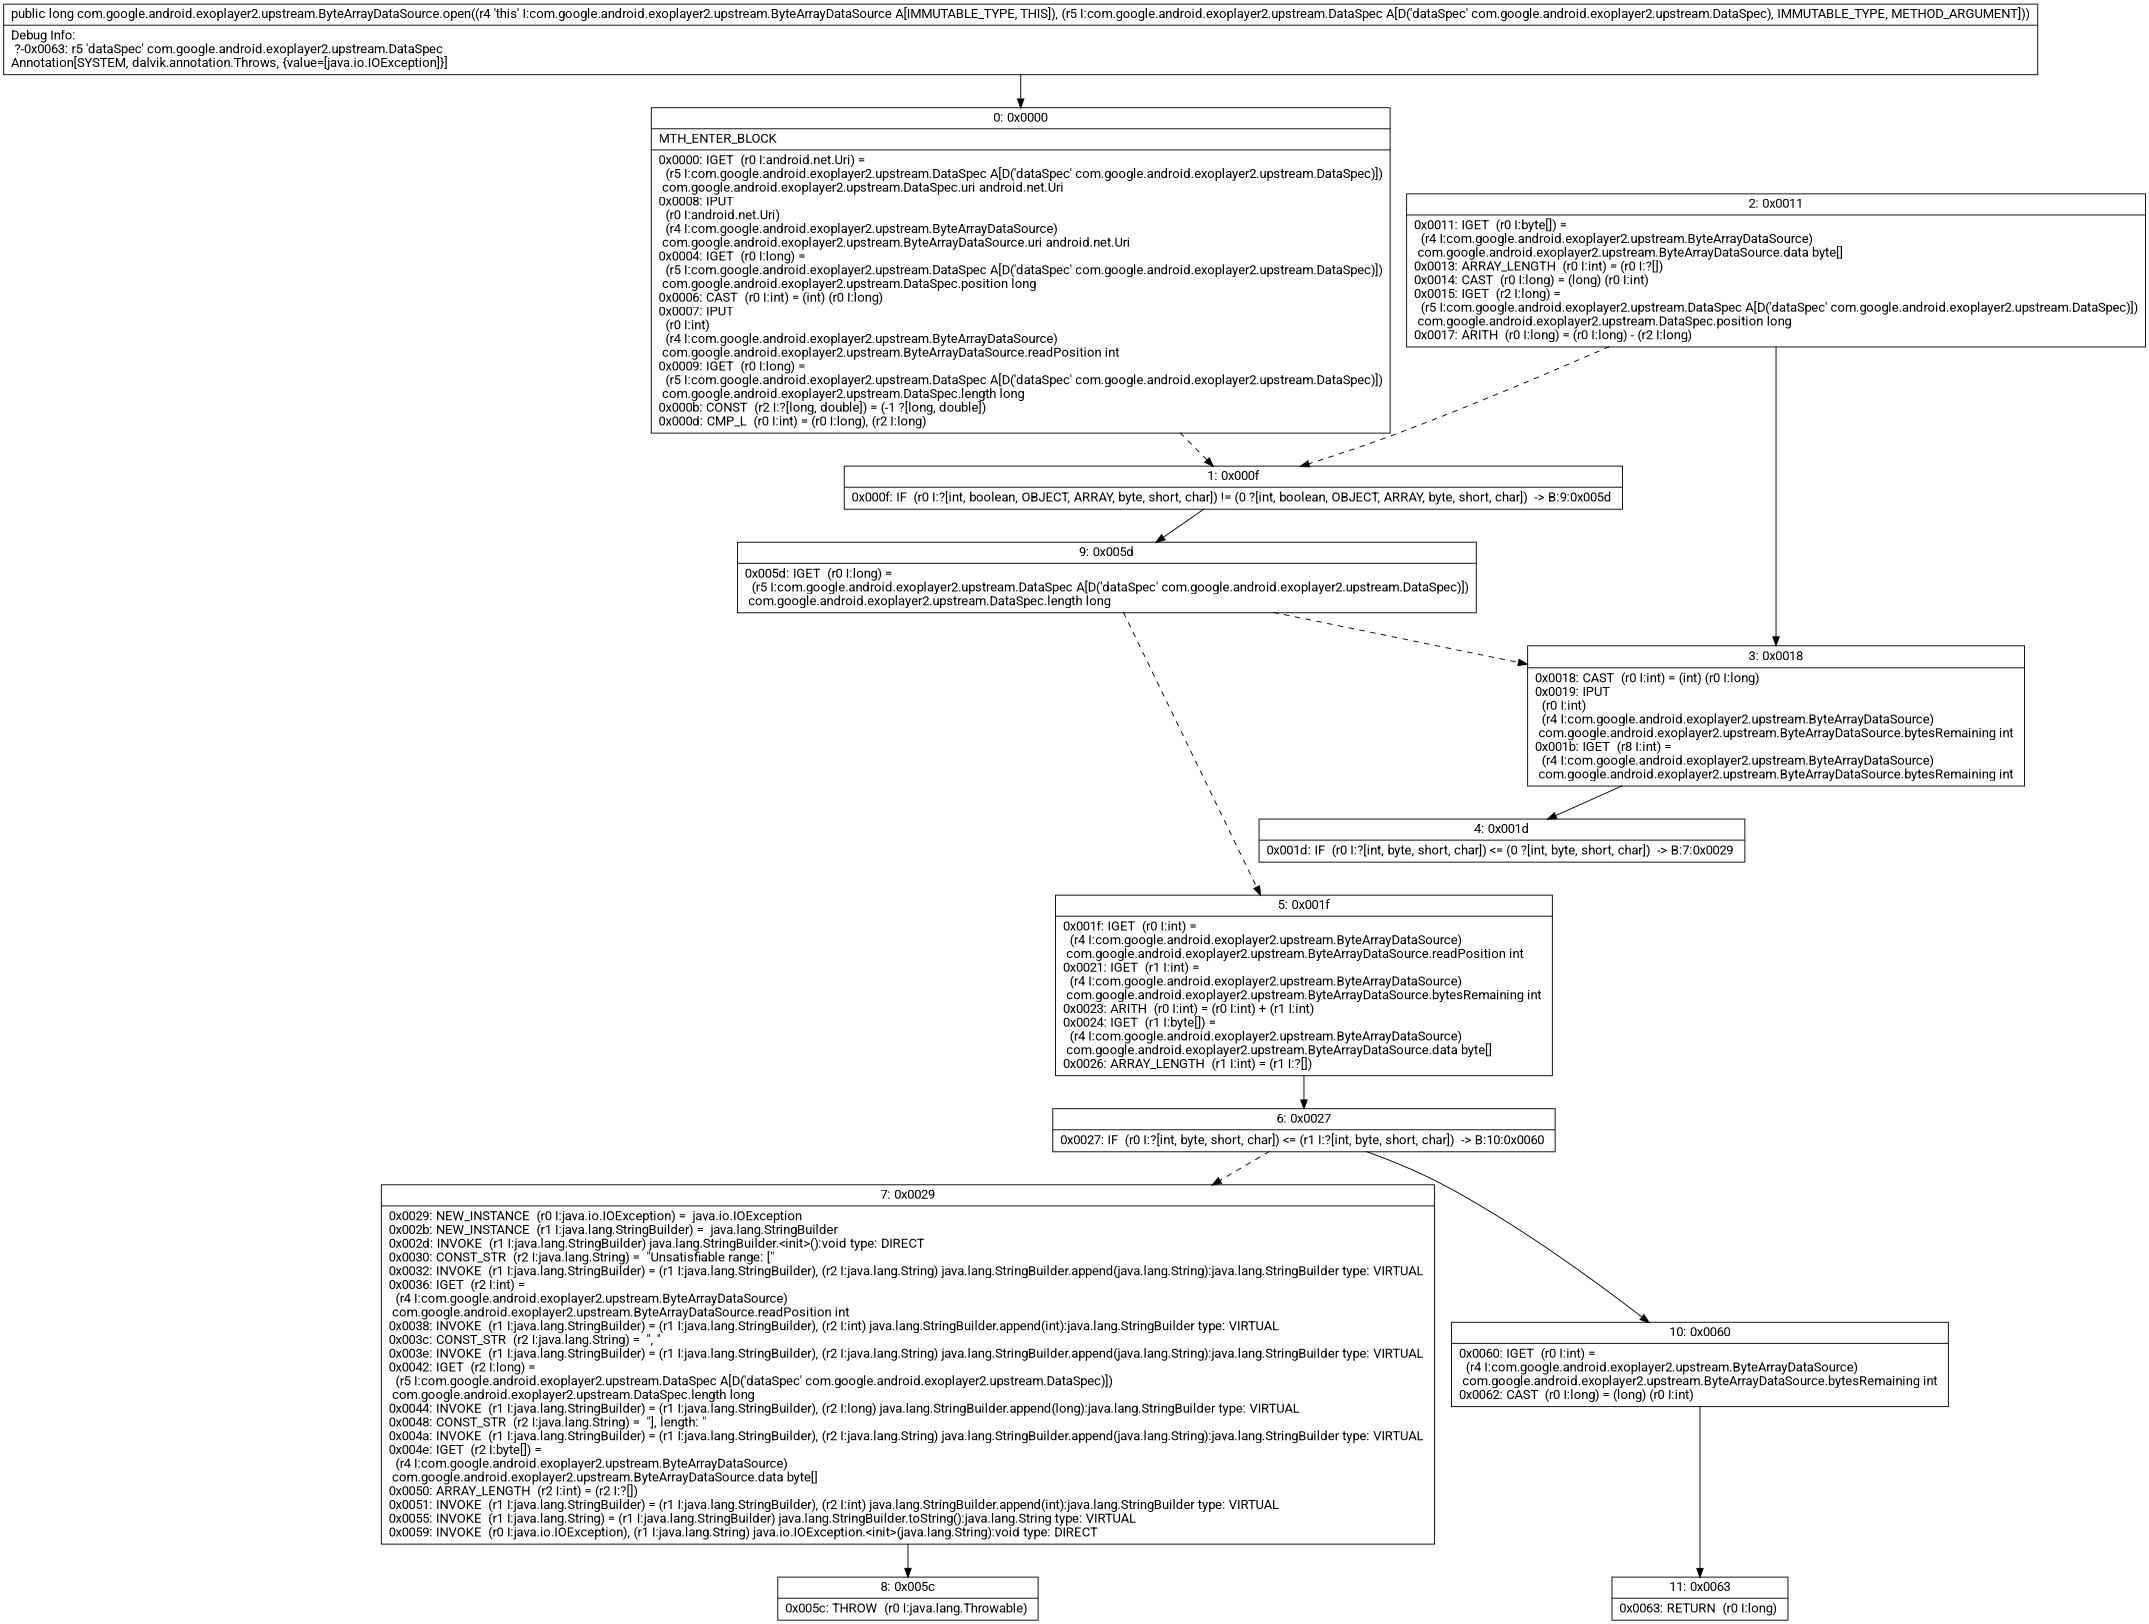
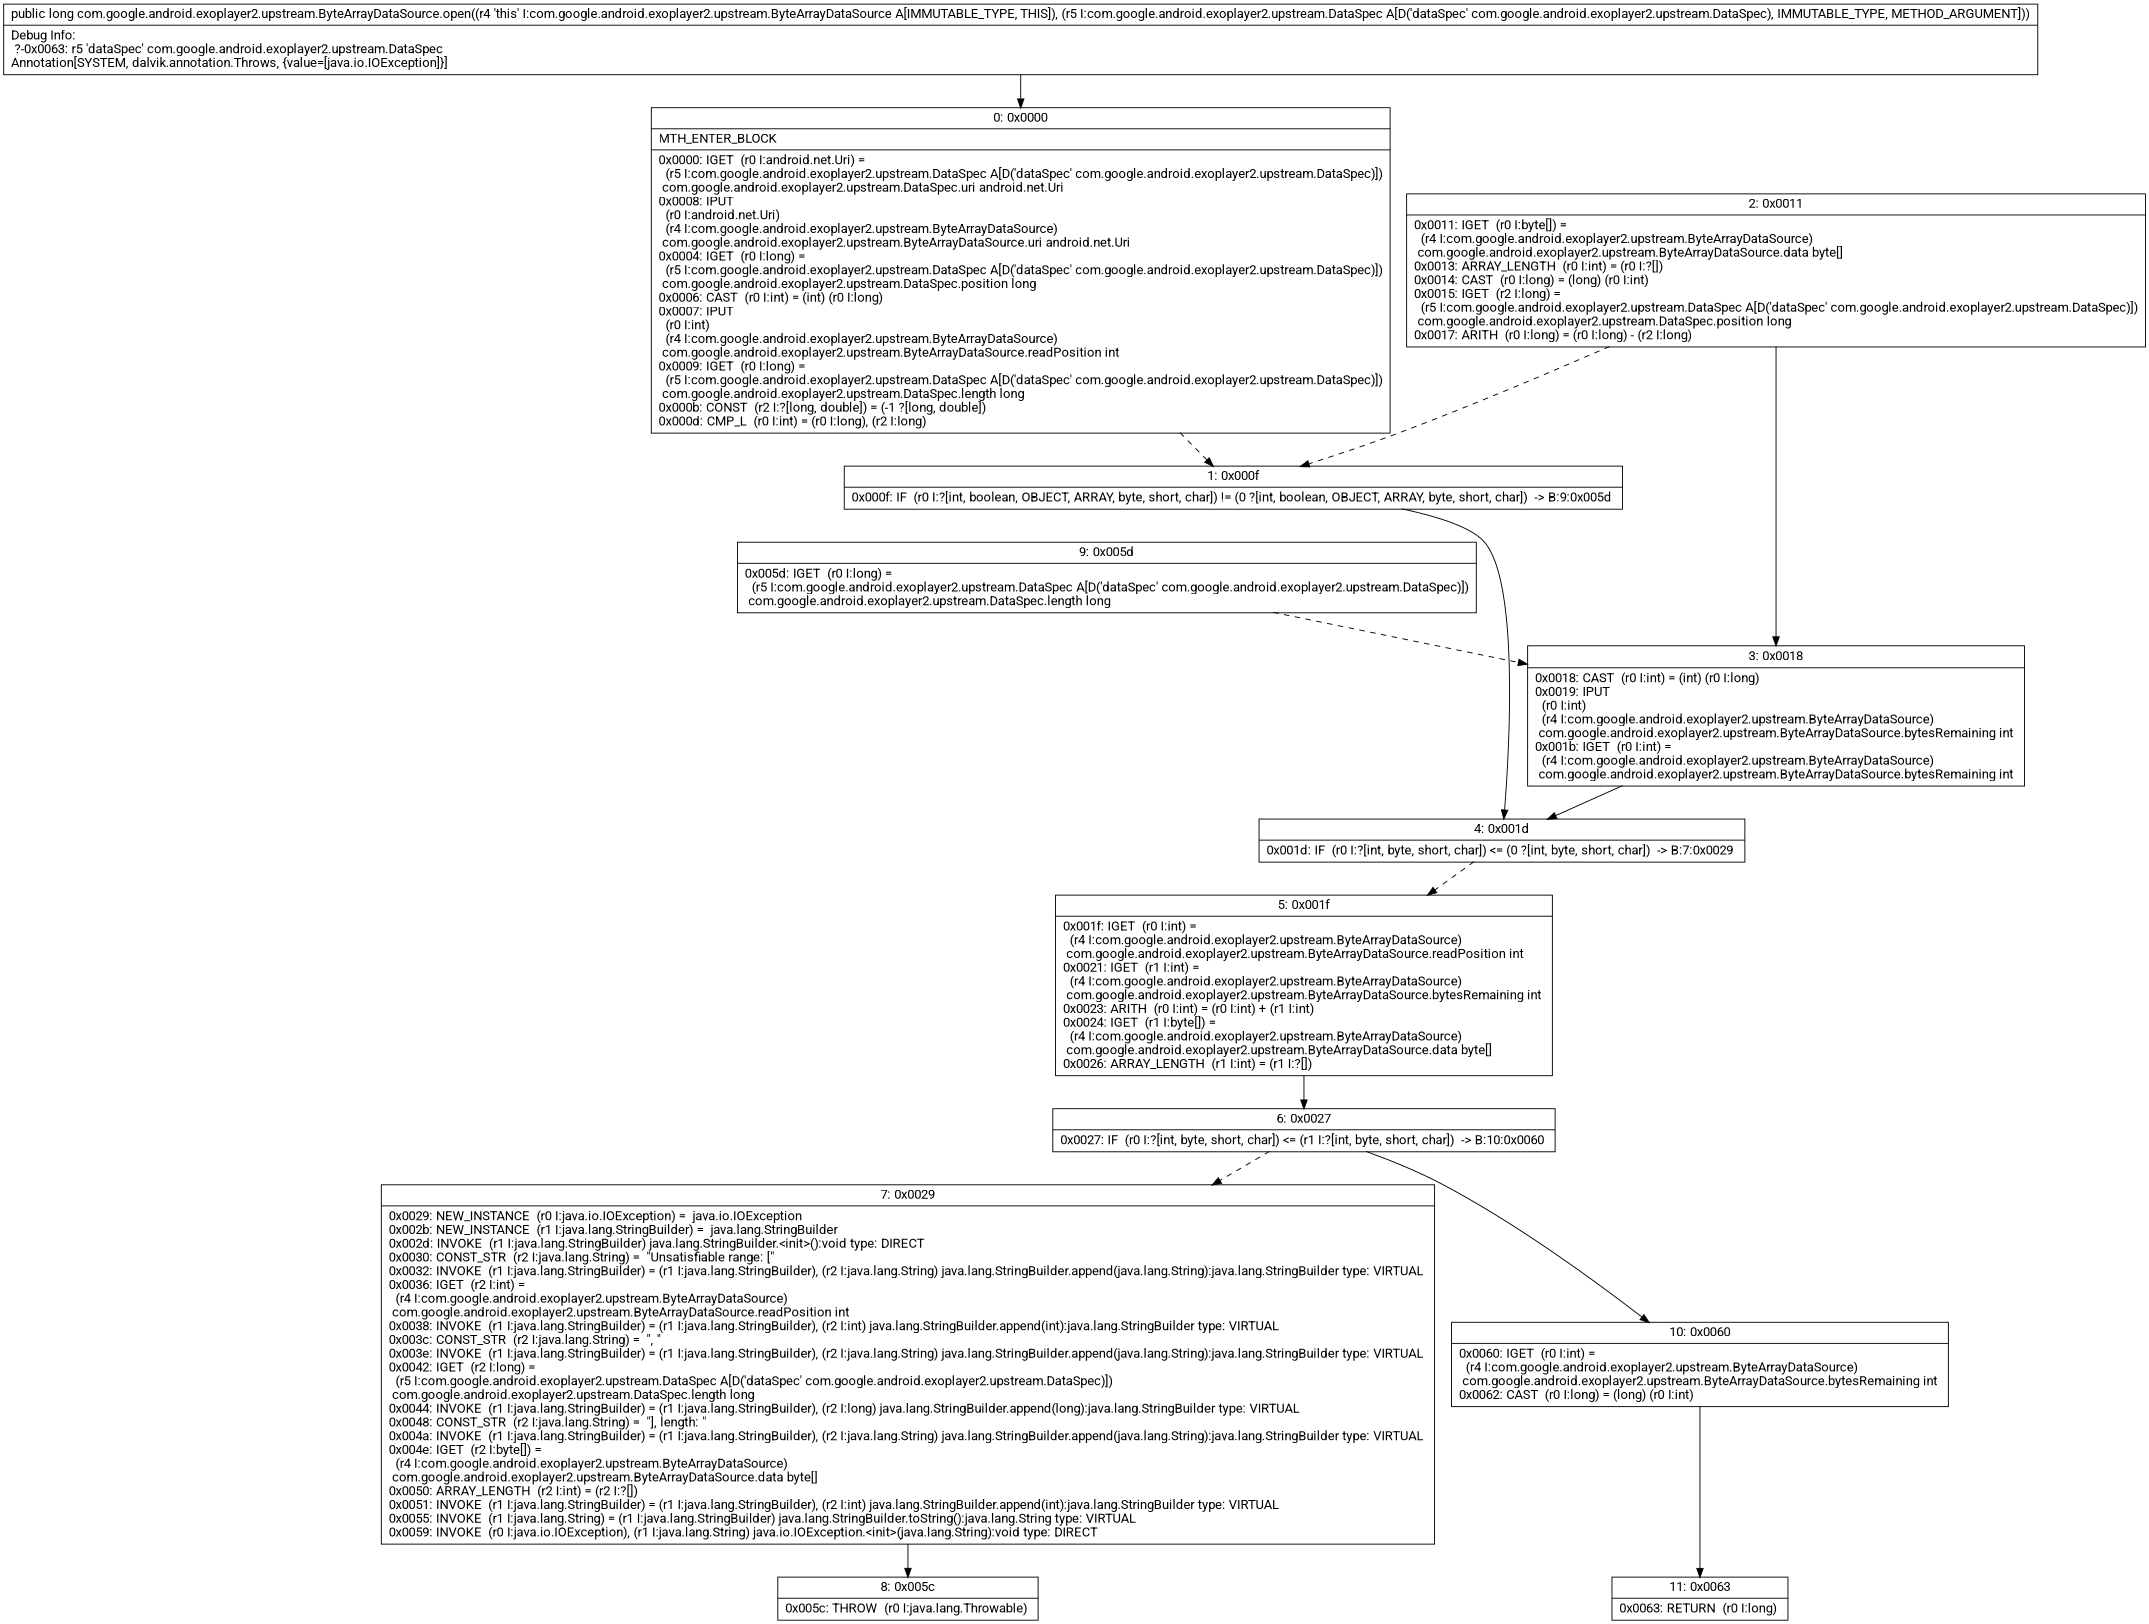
(1184, 523) -> (1507, 629)
(1605, 747) -> (1605, 747)
(1190, 750) -> (1455, 876)
